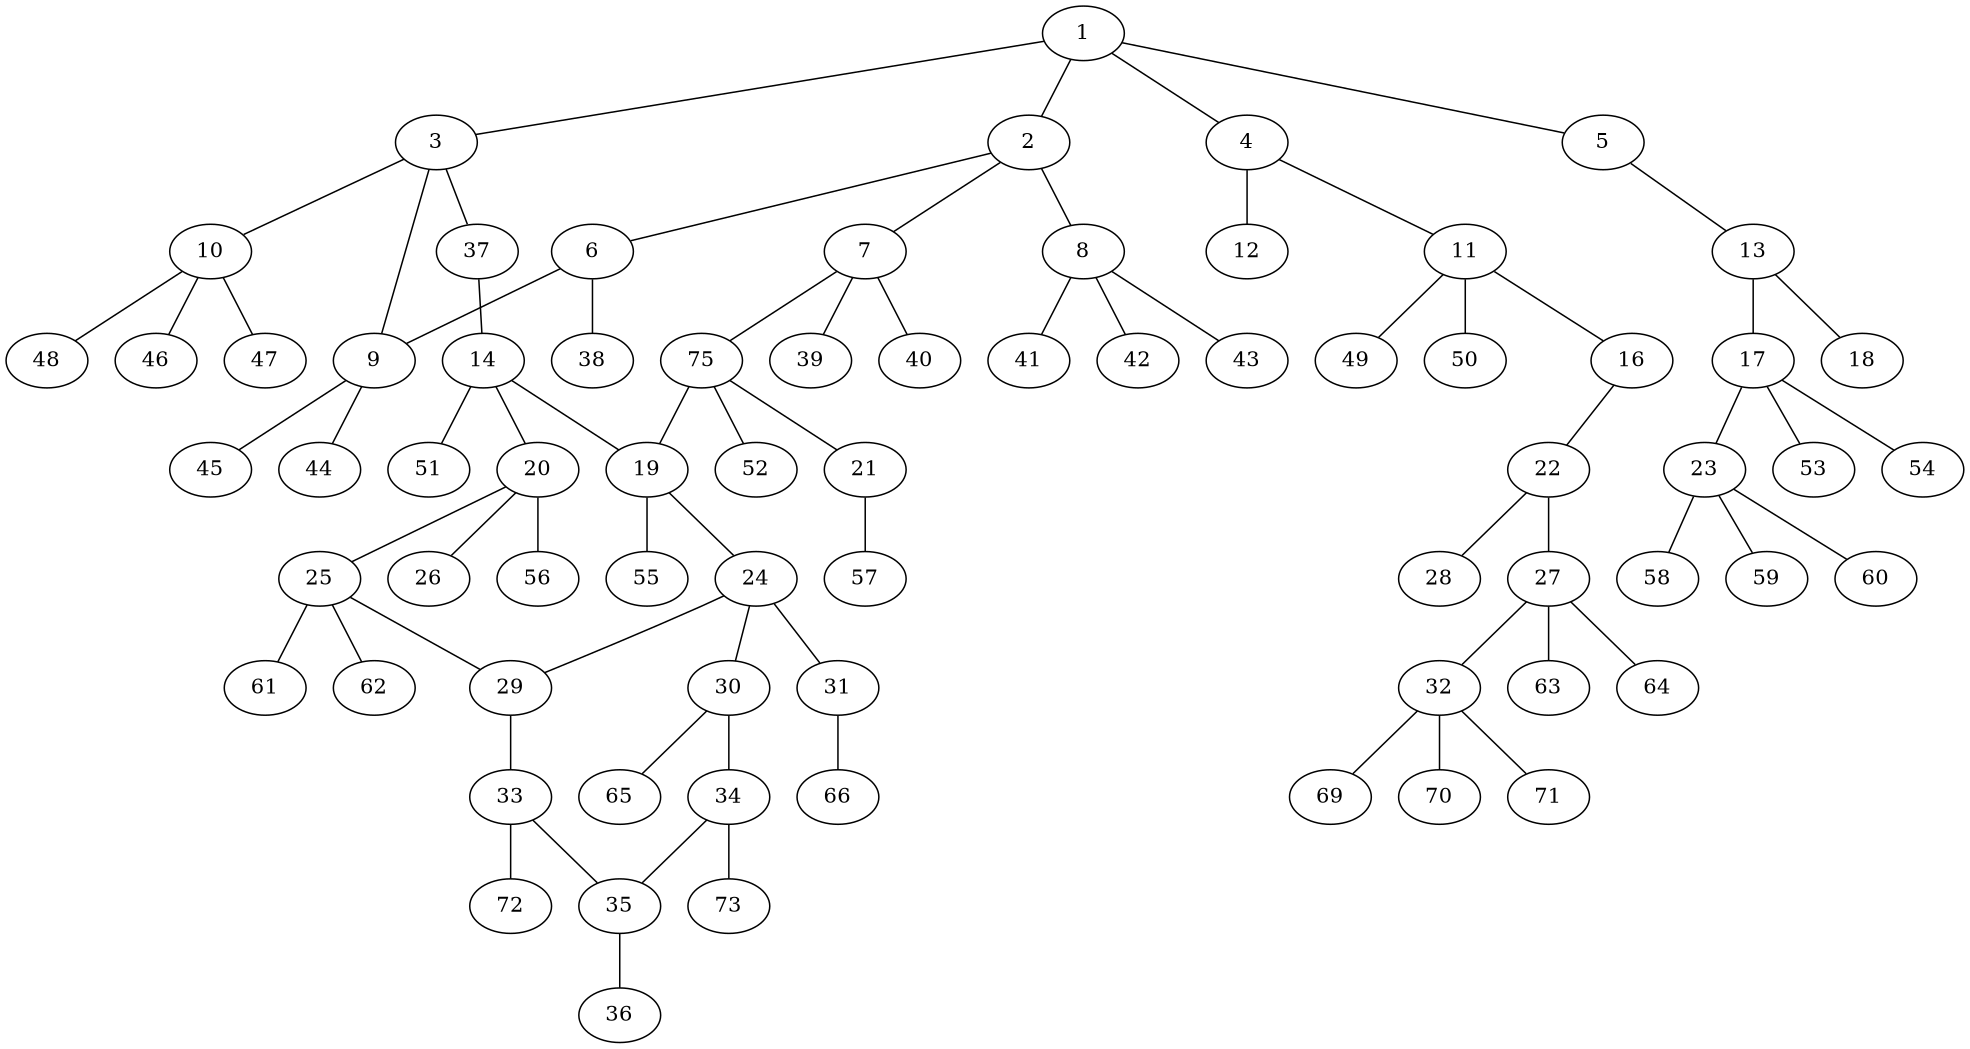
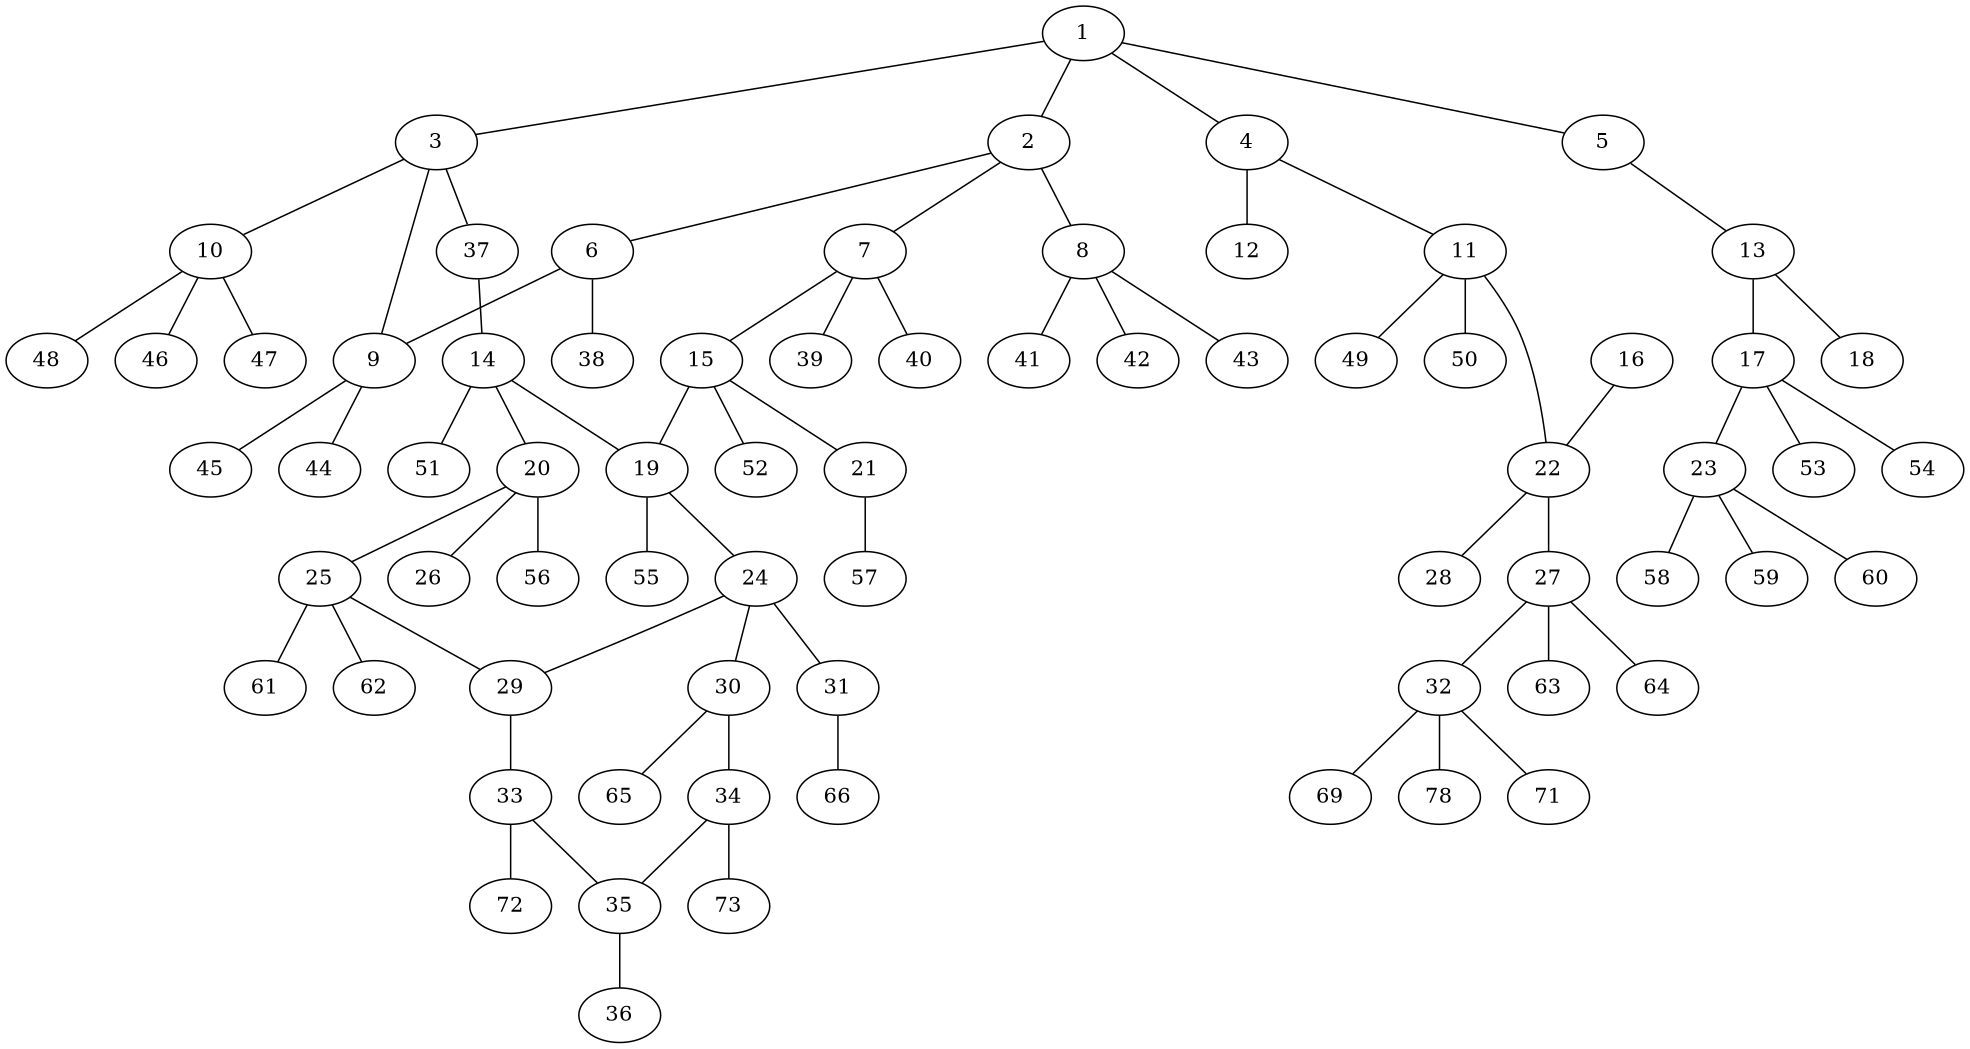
(1549, 306) -> (1528, 355)
(702, 361) -> (702, 361)
(1440, 797) -> (1440, 797)
